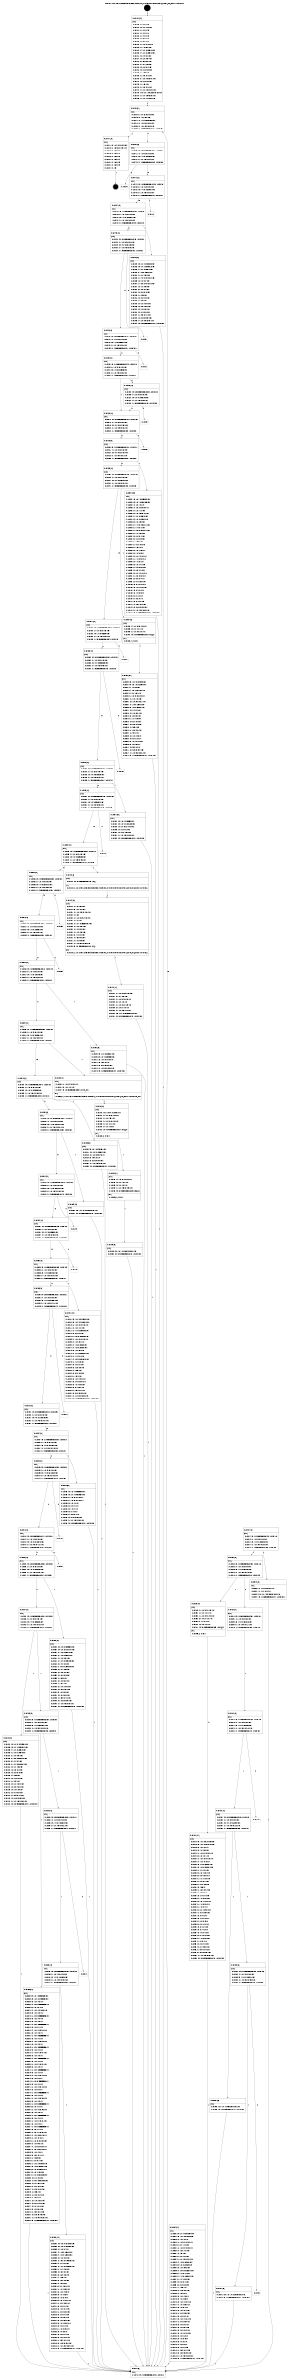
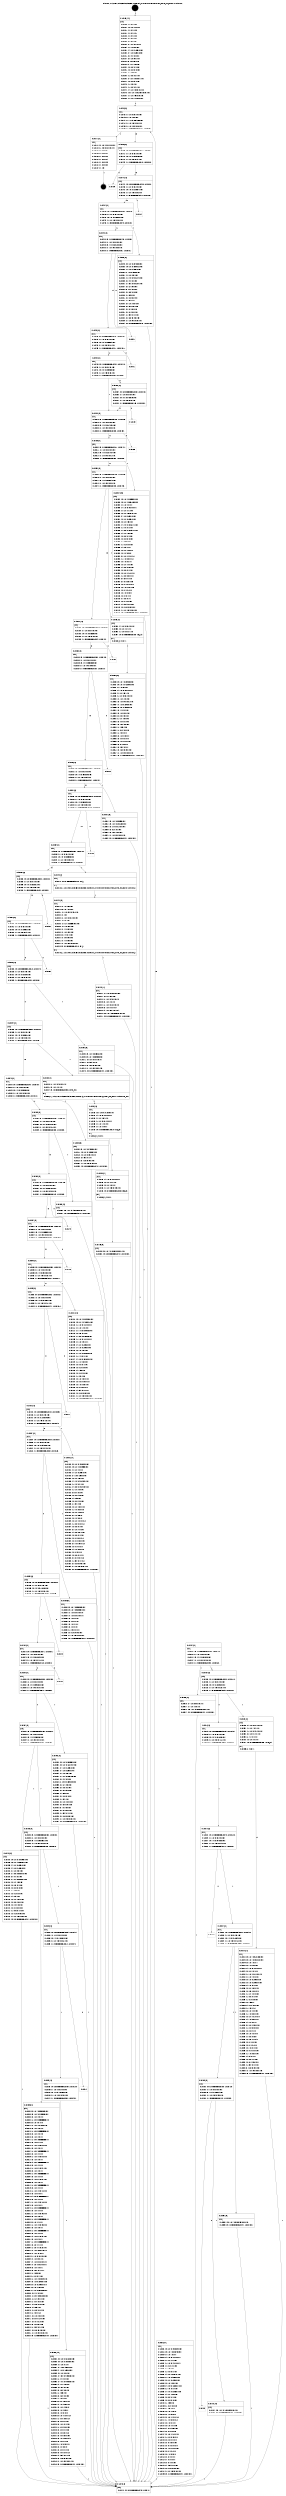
none -> (82, 1514)
